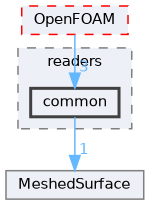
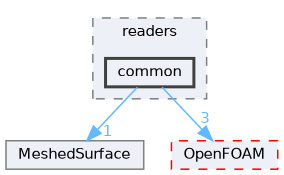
(75, 58) -> (182, 108)
